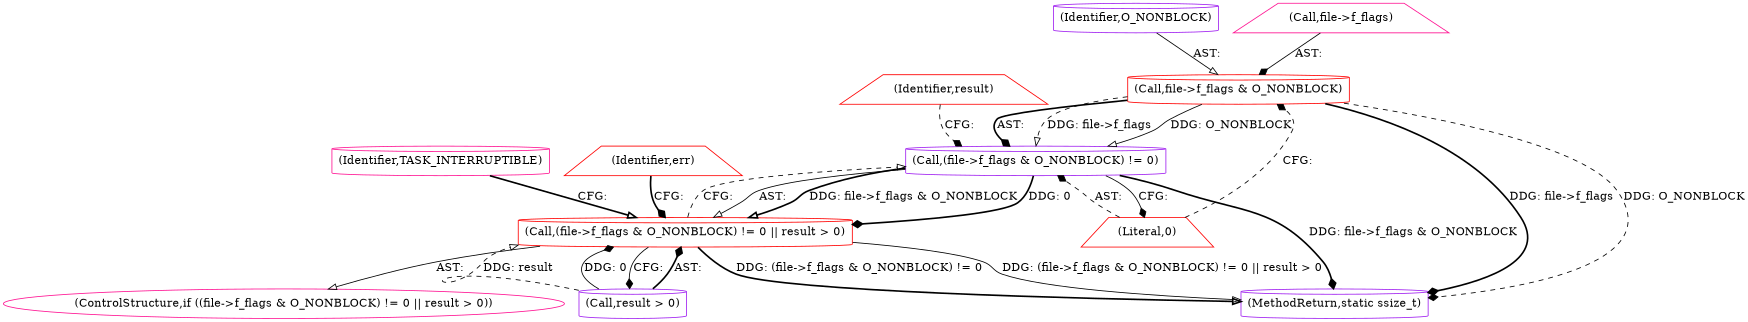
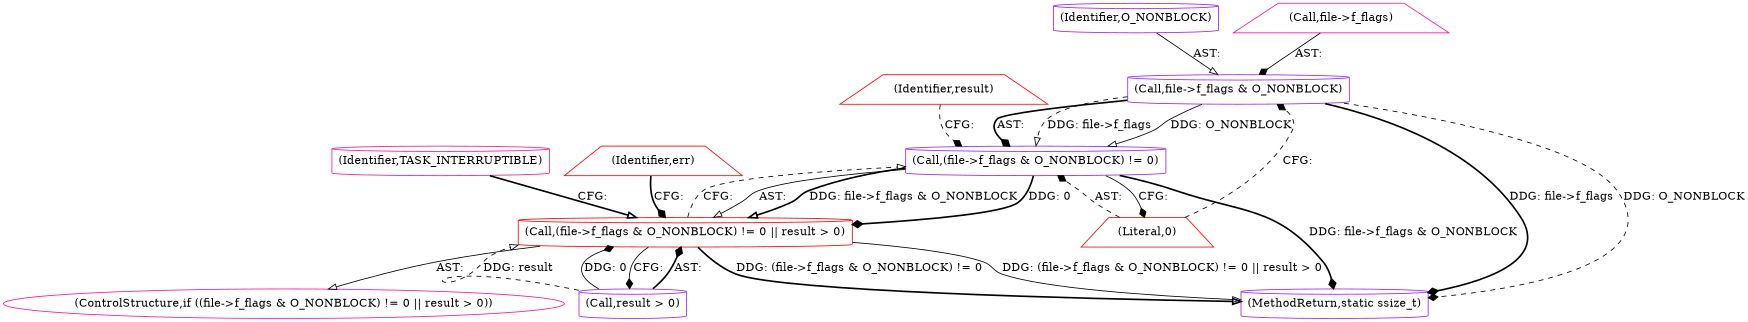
(1239, 89) -> (1239, 89)
